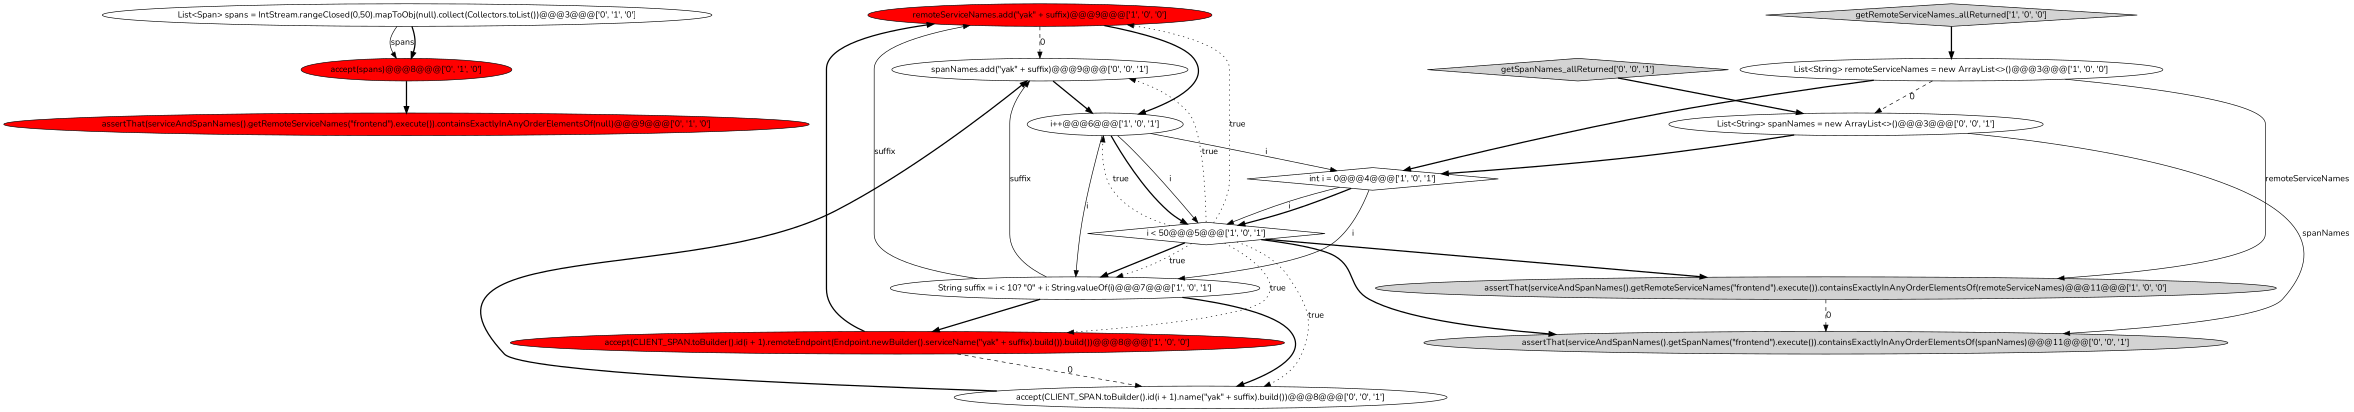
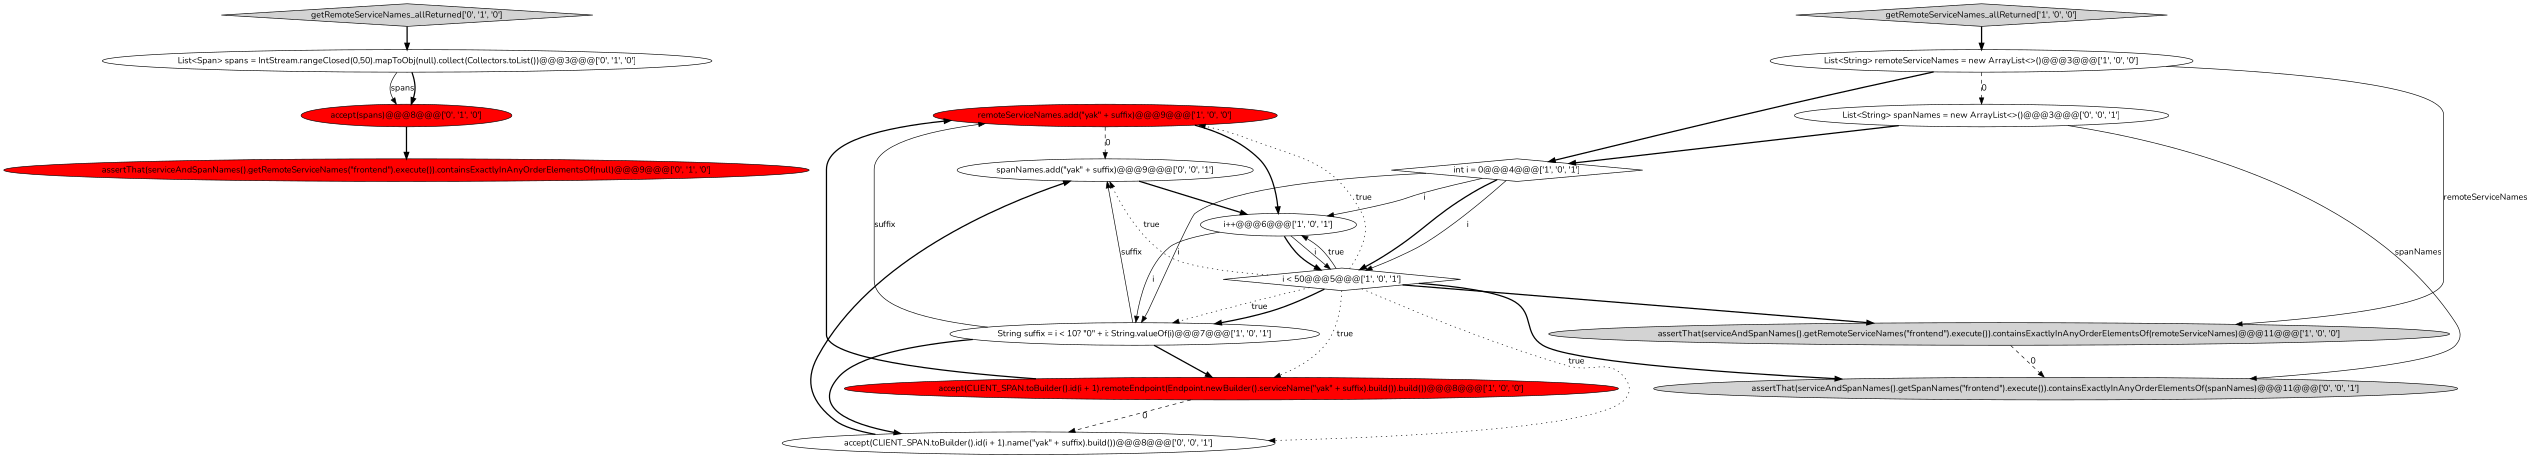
none -> (407, 15)
(1578, 70) -> none
(1241, 151) -> (1408, 198)
(1119, 197) -> (1324, 252)
